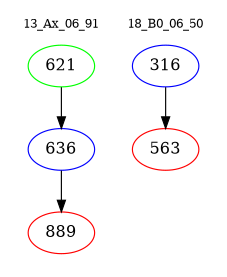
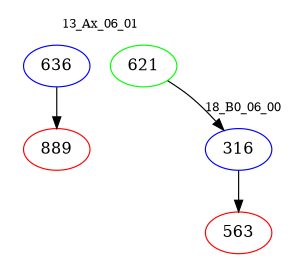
(61, 25) -> (100, 25)
(166, 25) -> (243, 108)
(61, 102) -> (204, 109)
